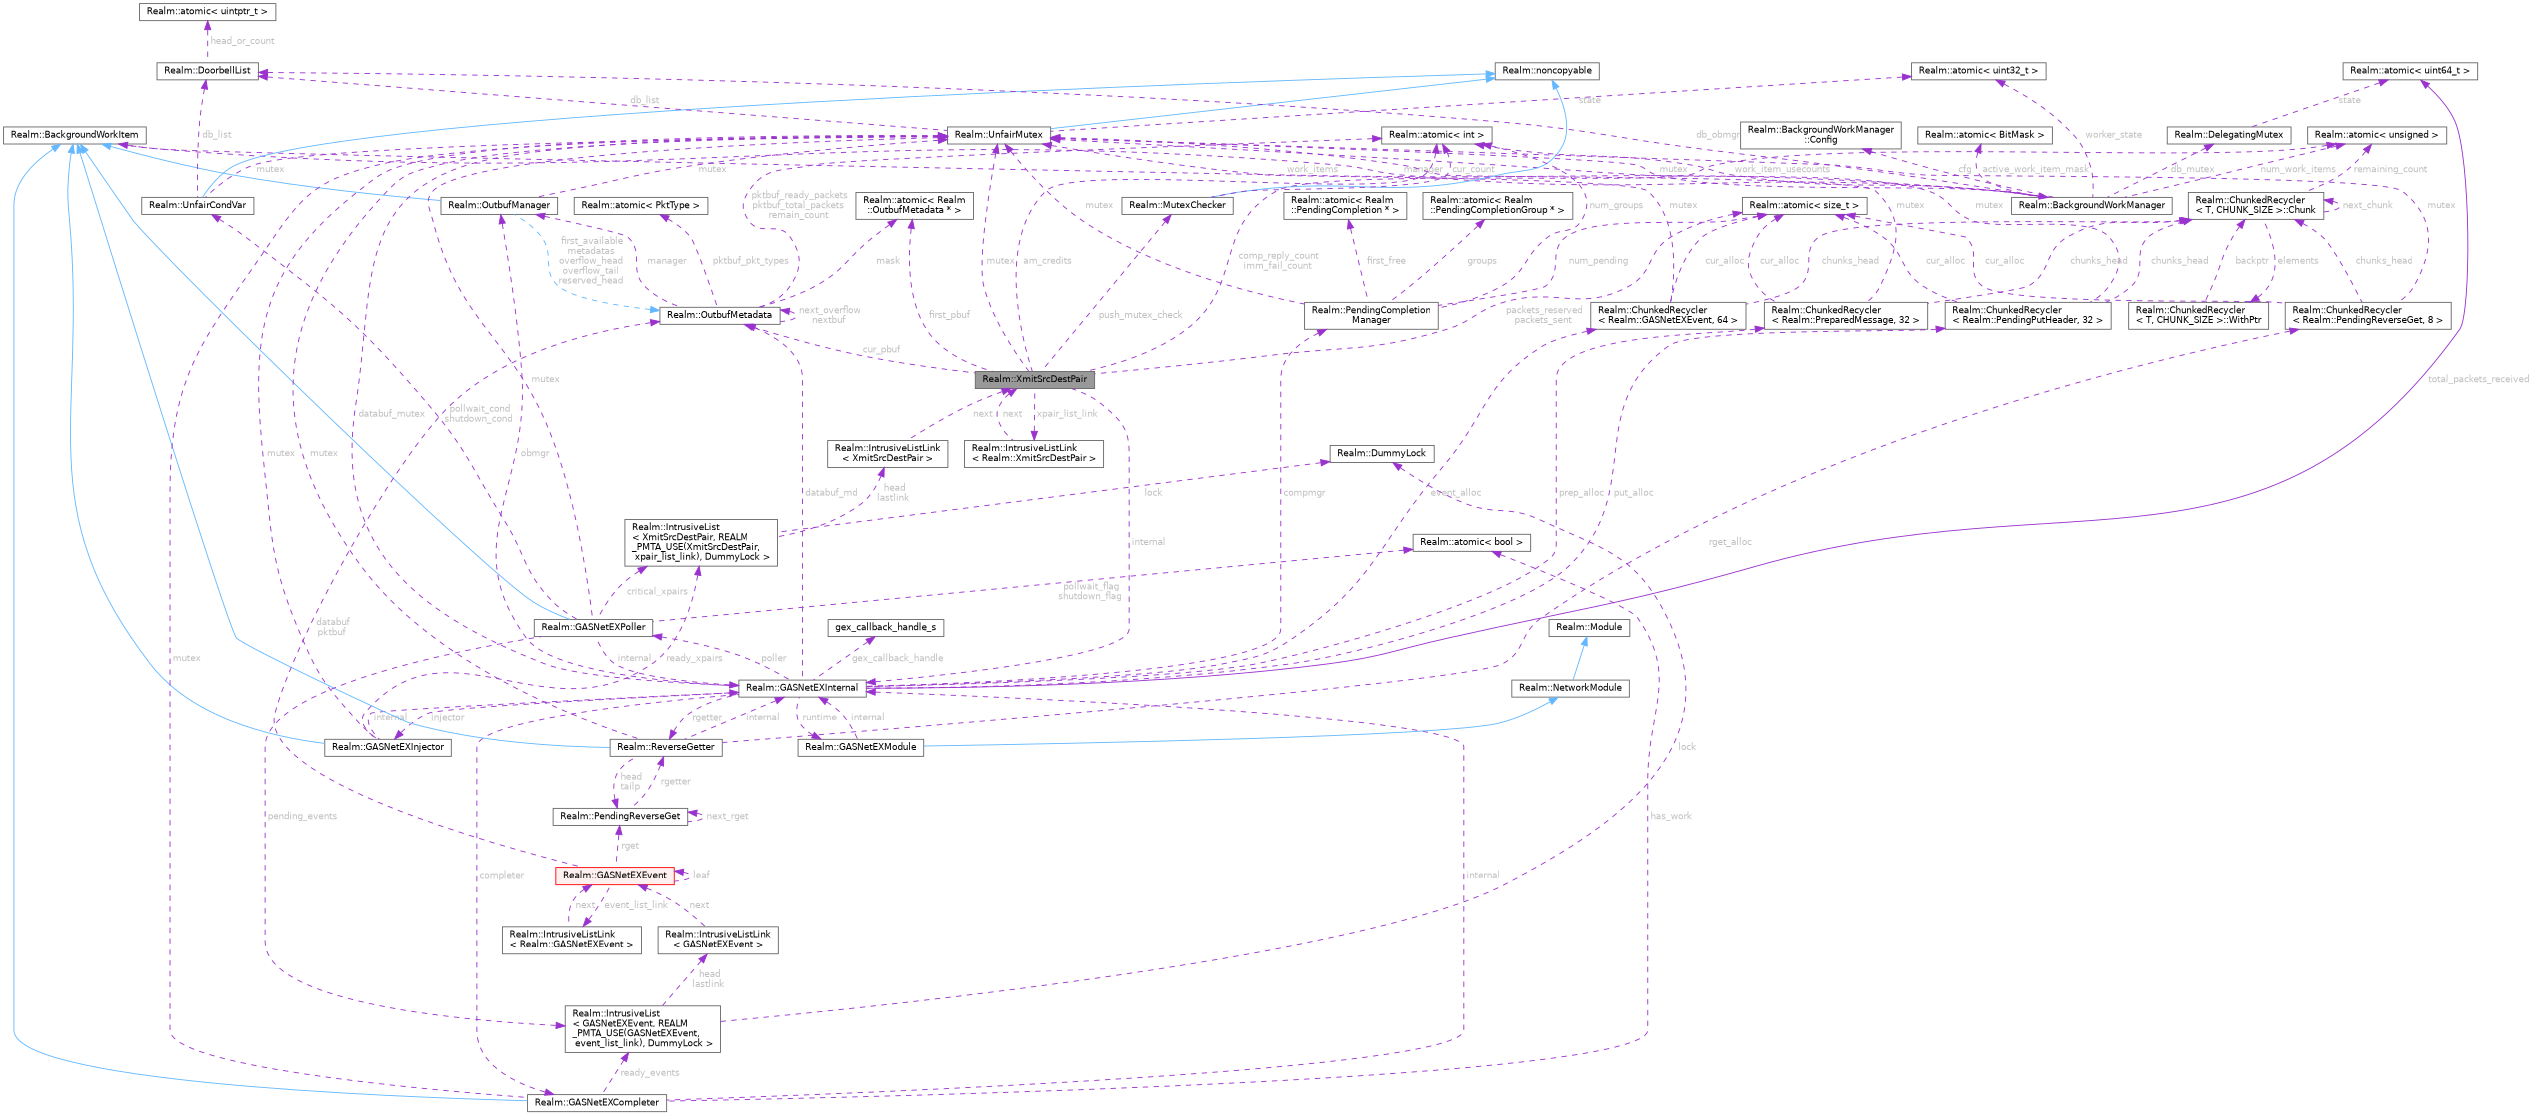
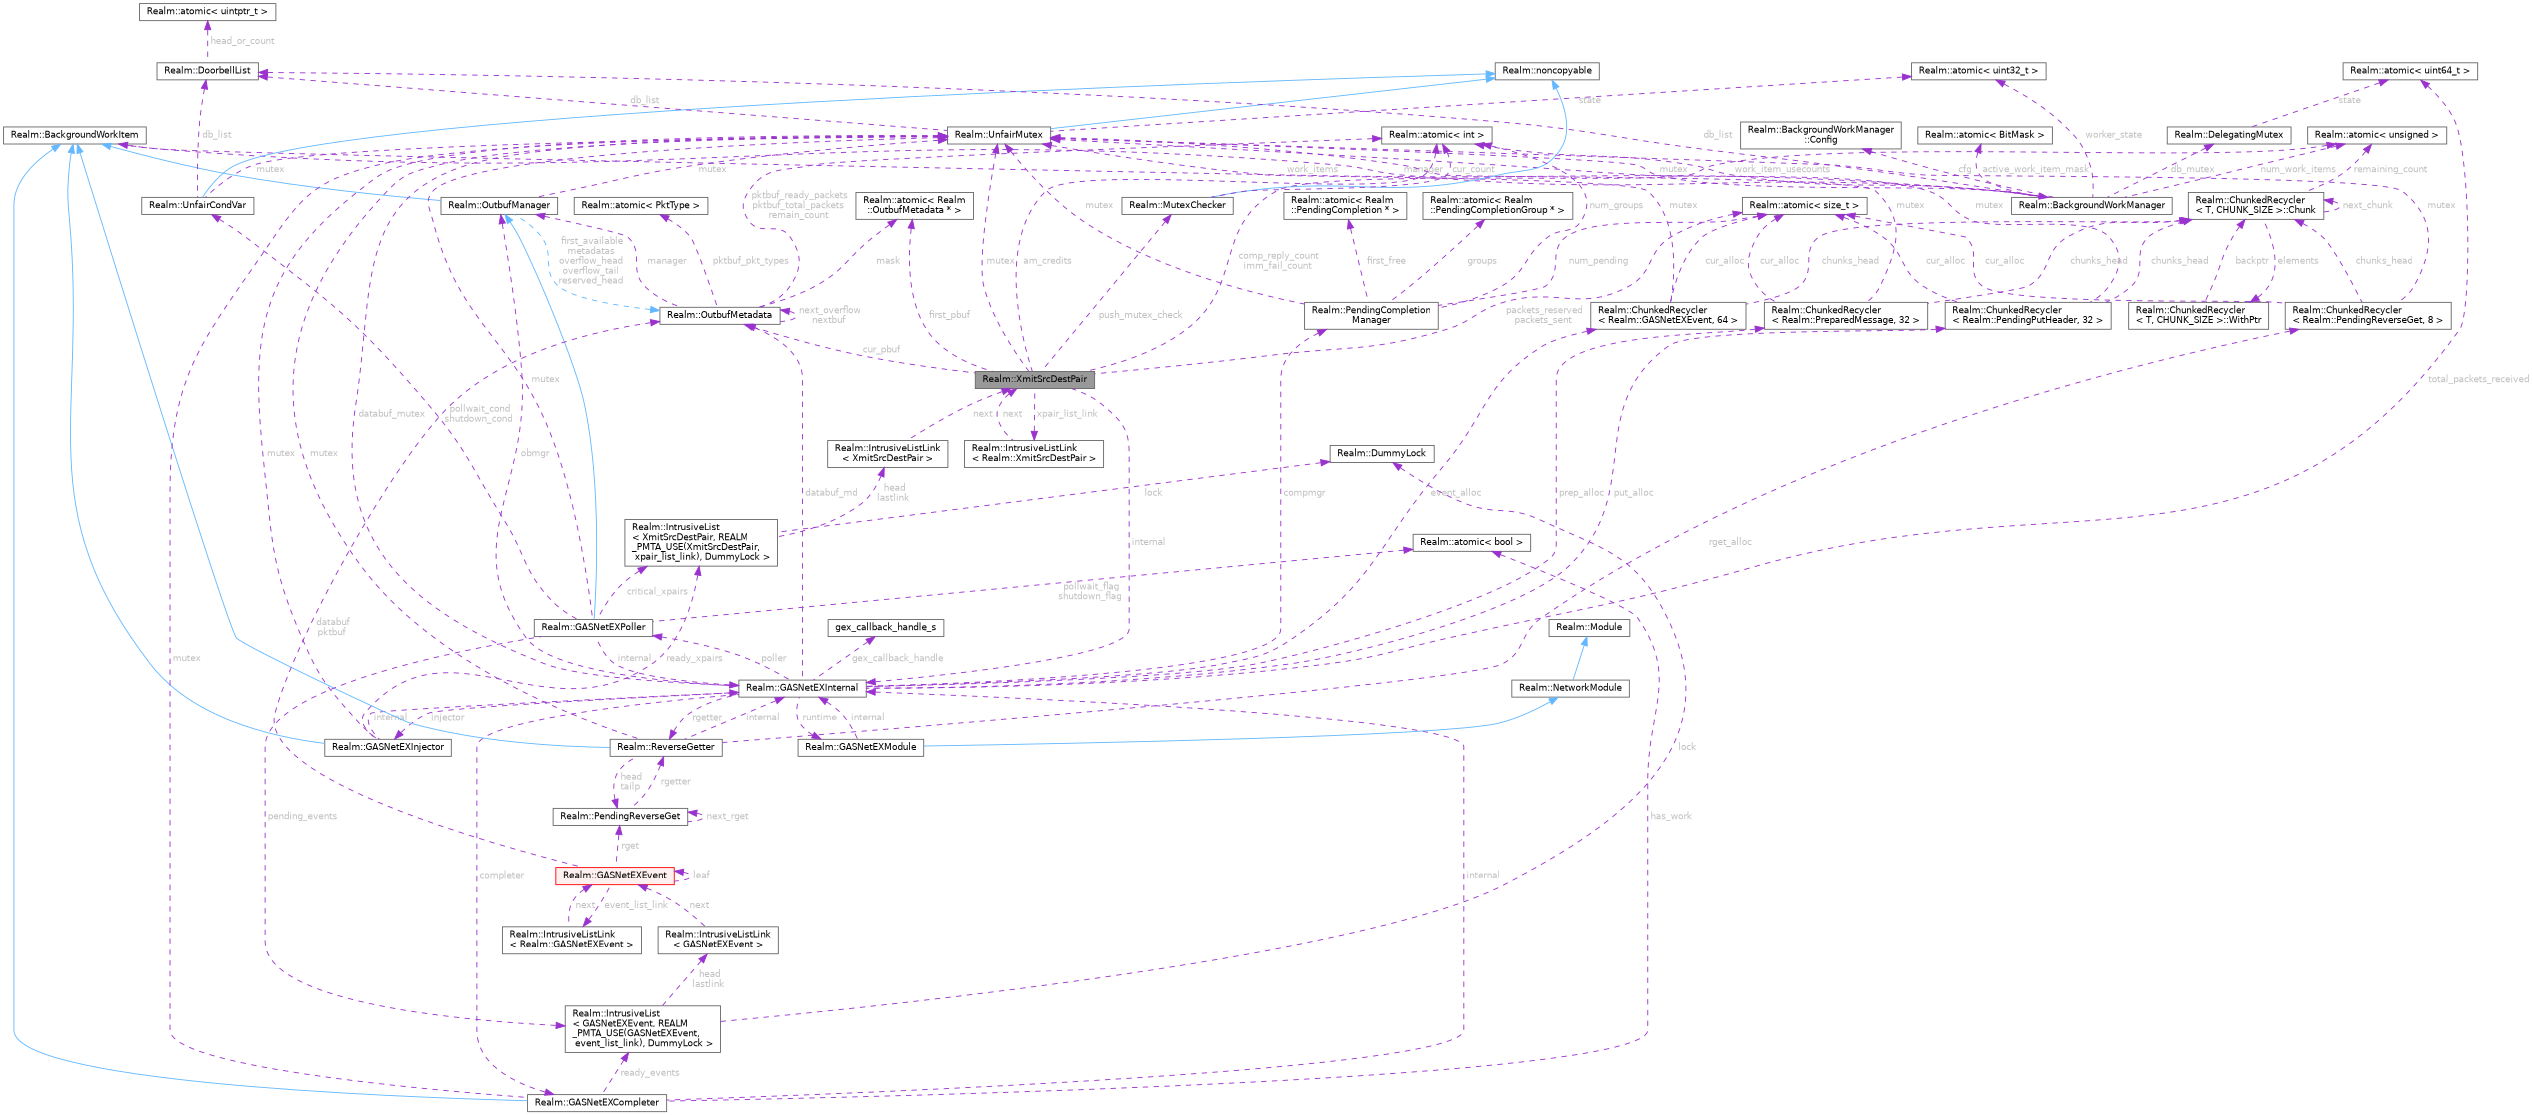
(1717, 135) -> (1717, 135)
(313, 401) -> (586, 413)
(1817, 553) -> (1817, 553)
